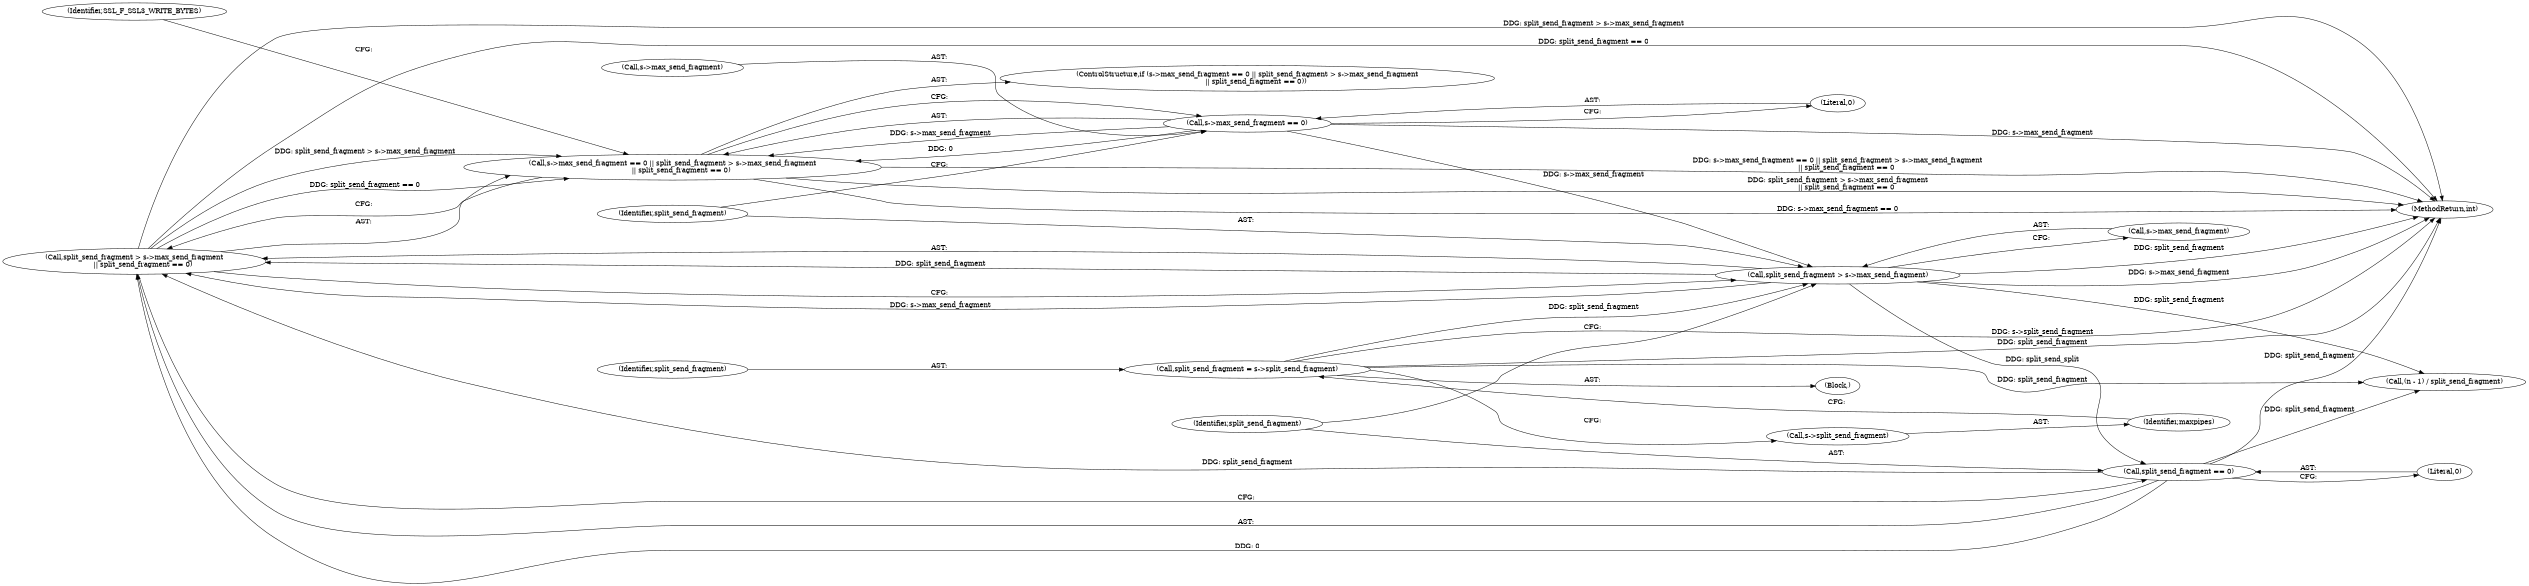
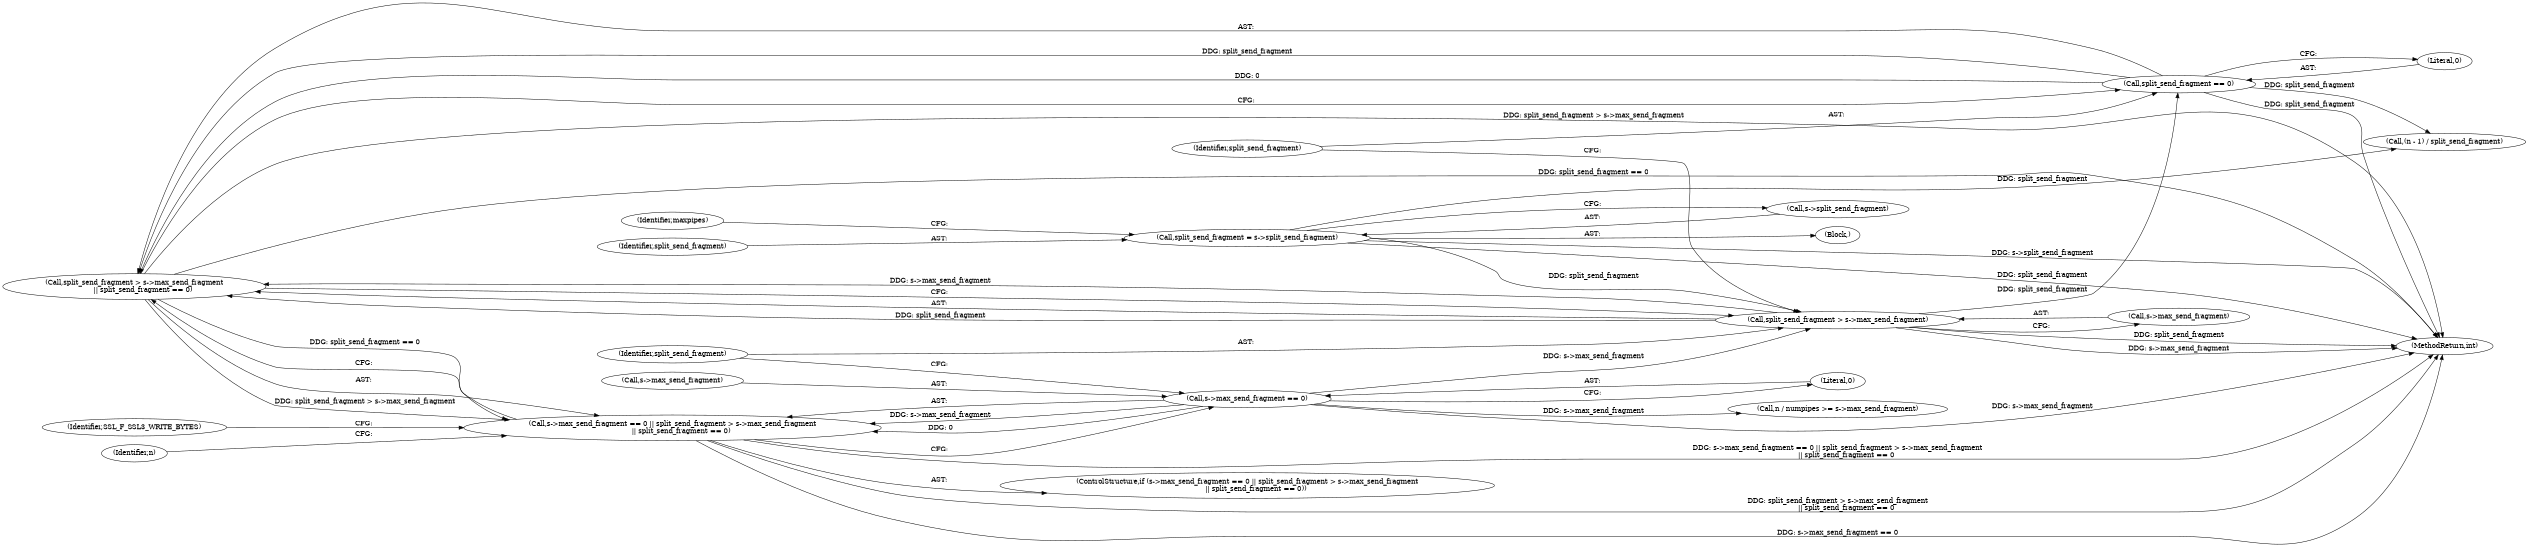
(2171, 314) -> none
(2042, 360) -> (2042, 290)
none -> (1838, 409)
(2015, 429) -> (1573, 227)
none -> (134, 453)
